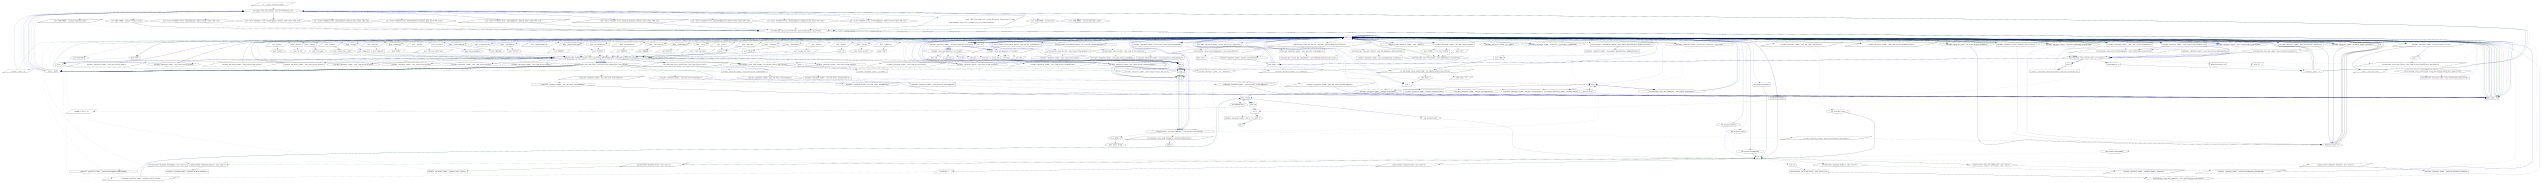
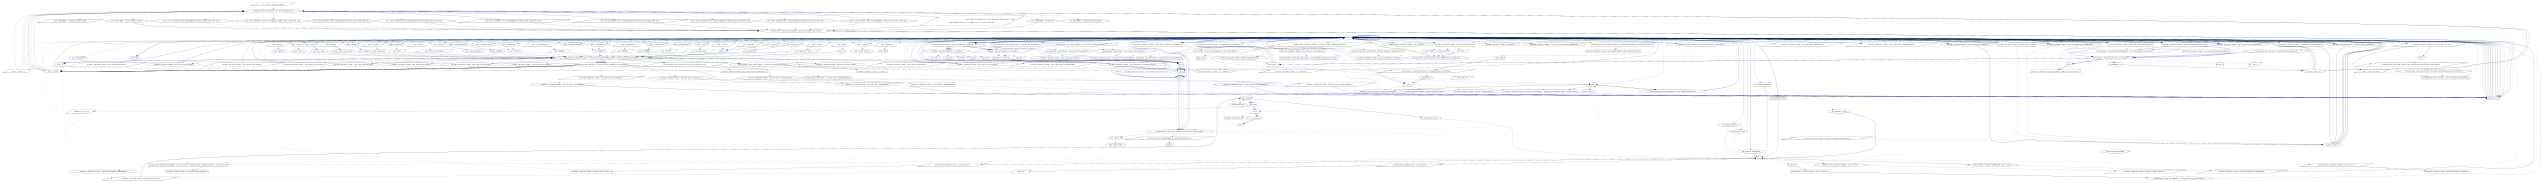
(2218, 64) -> (2220, 64)
